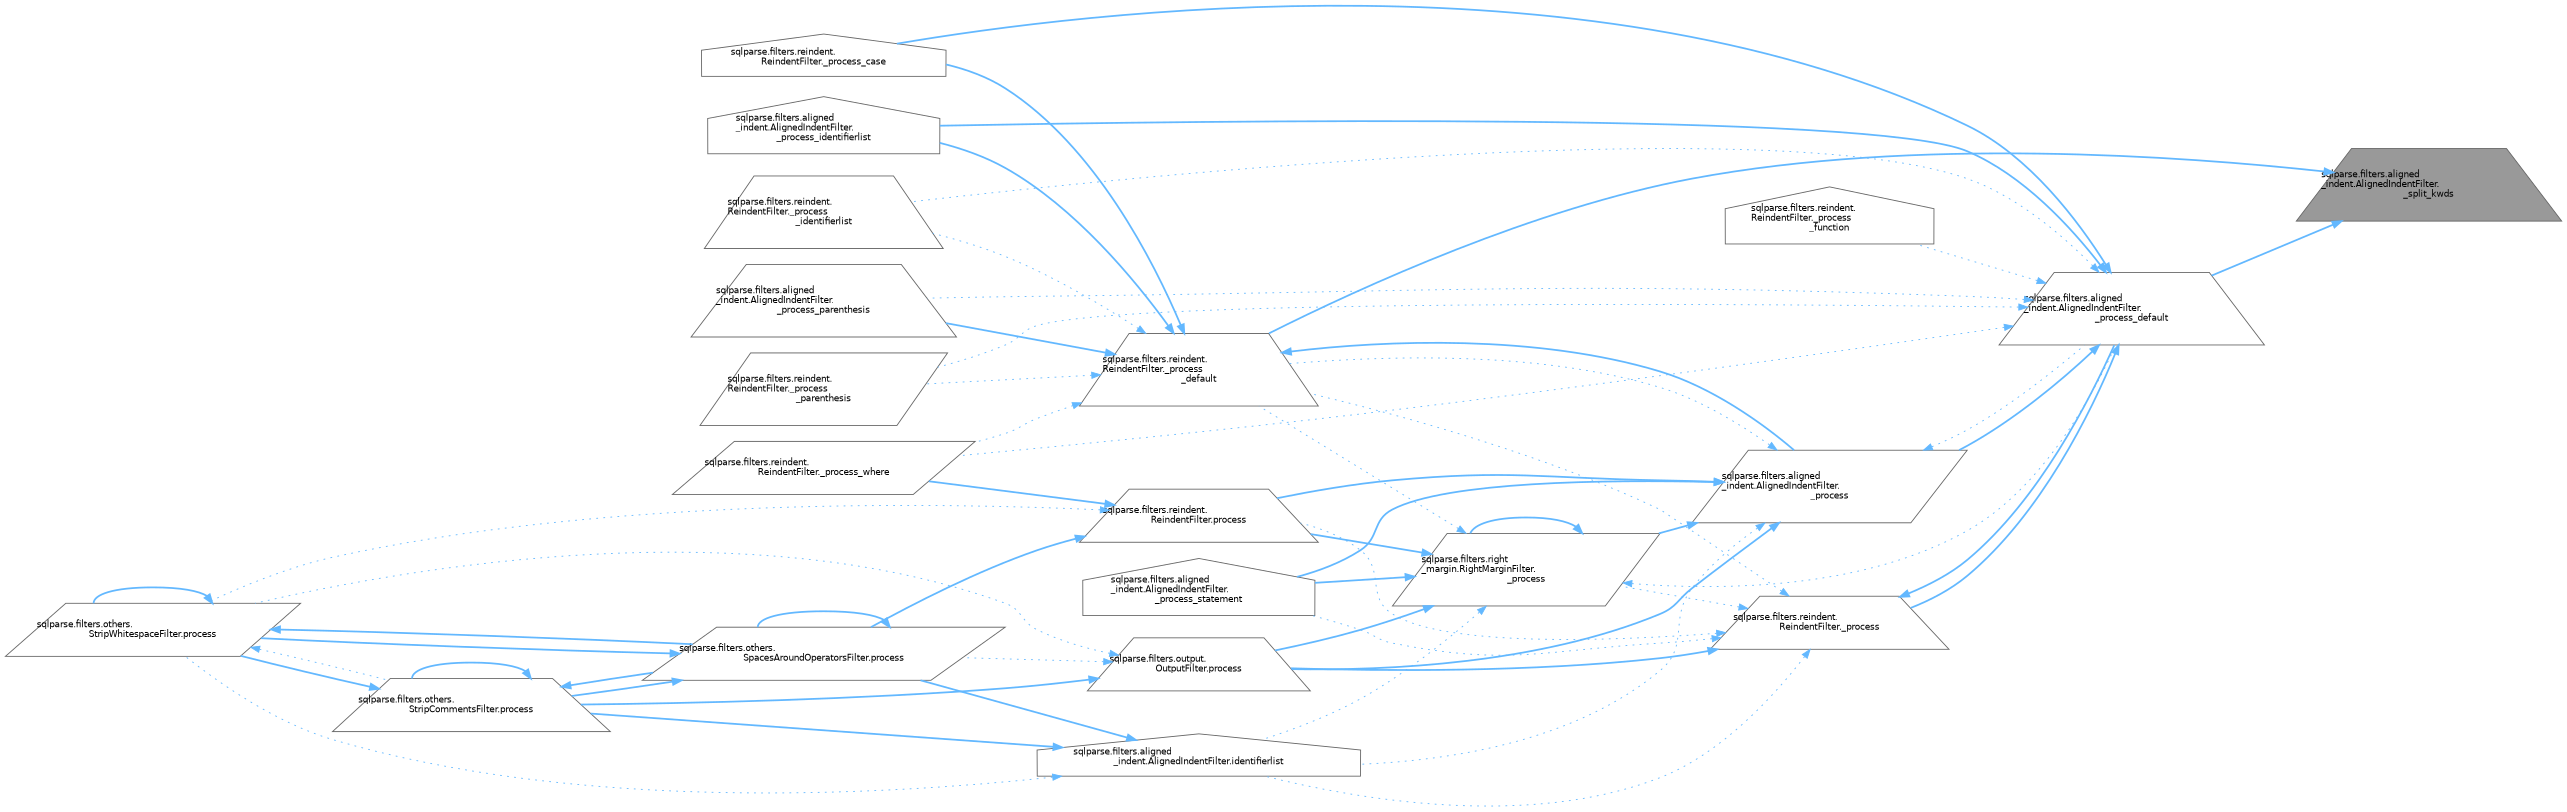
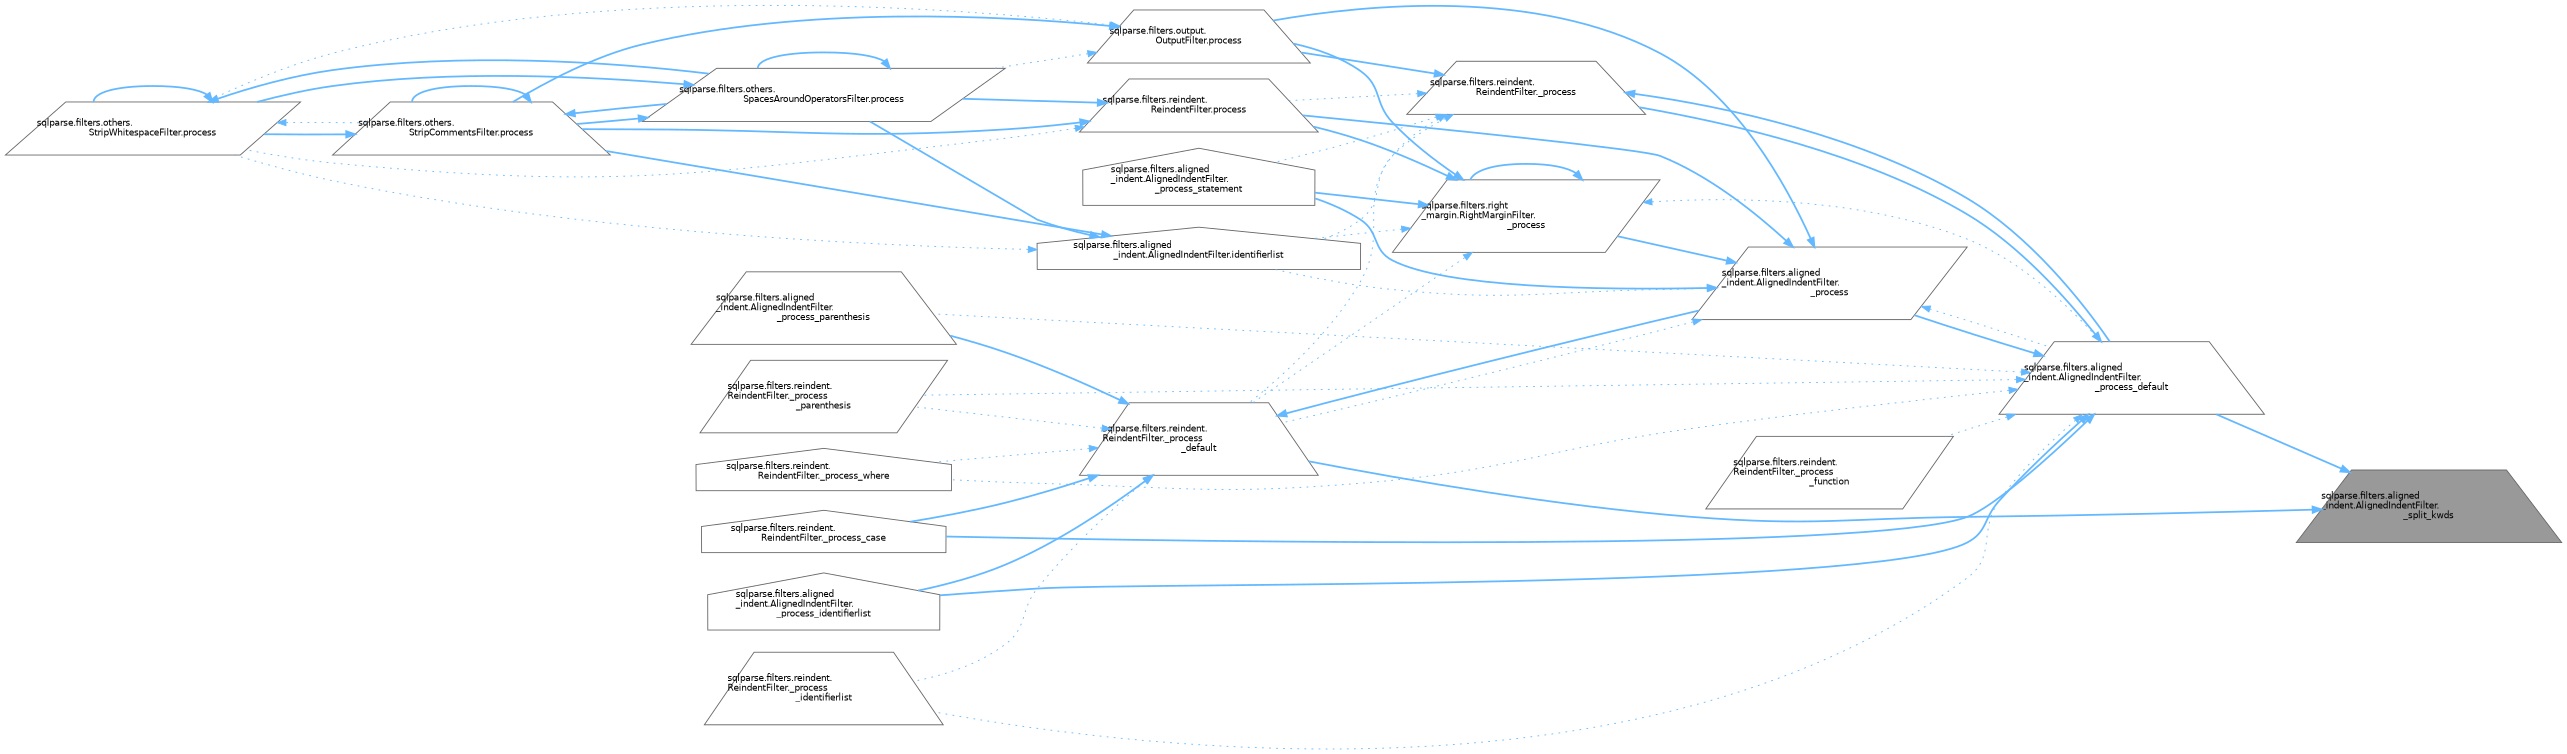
(1830, 218) -> (1830, 473)
(824, 468) -> (824, 472)
(1017, 493) -> (831, 133)
(1674, 596) -> none
